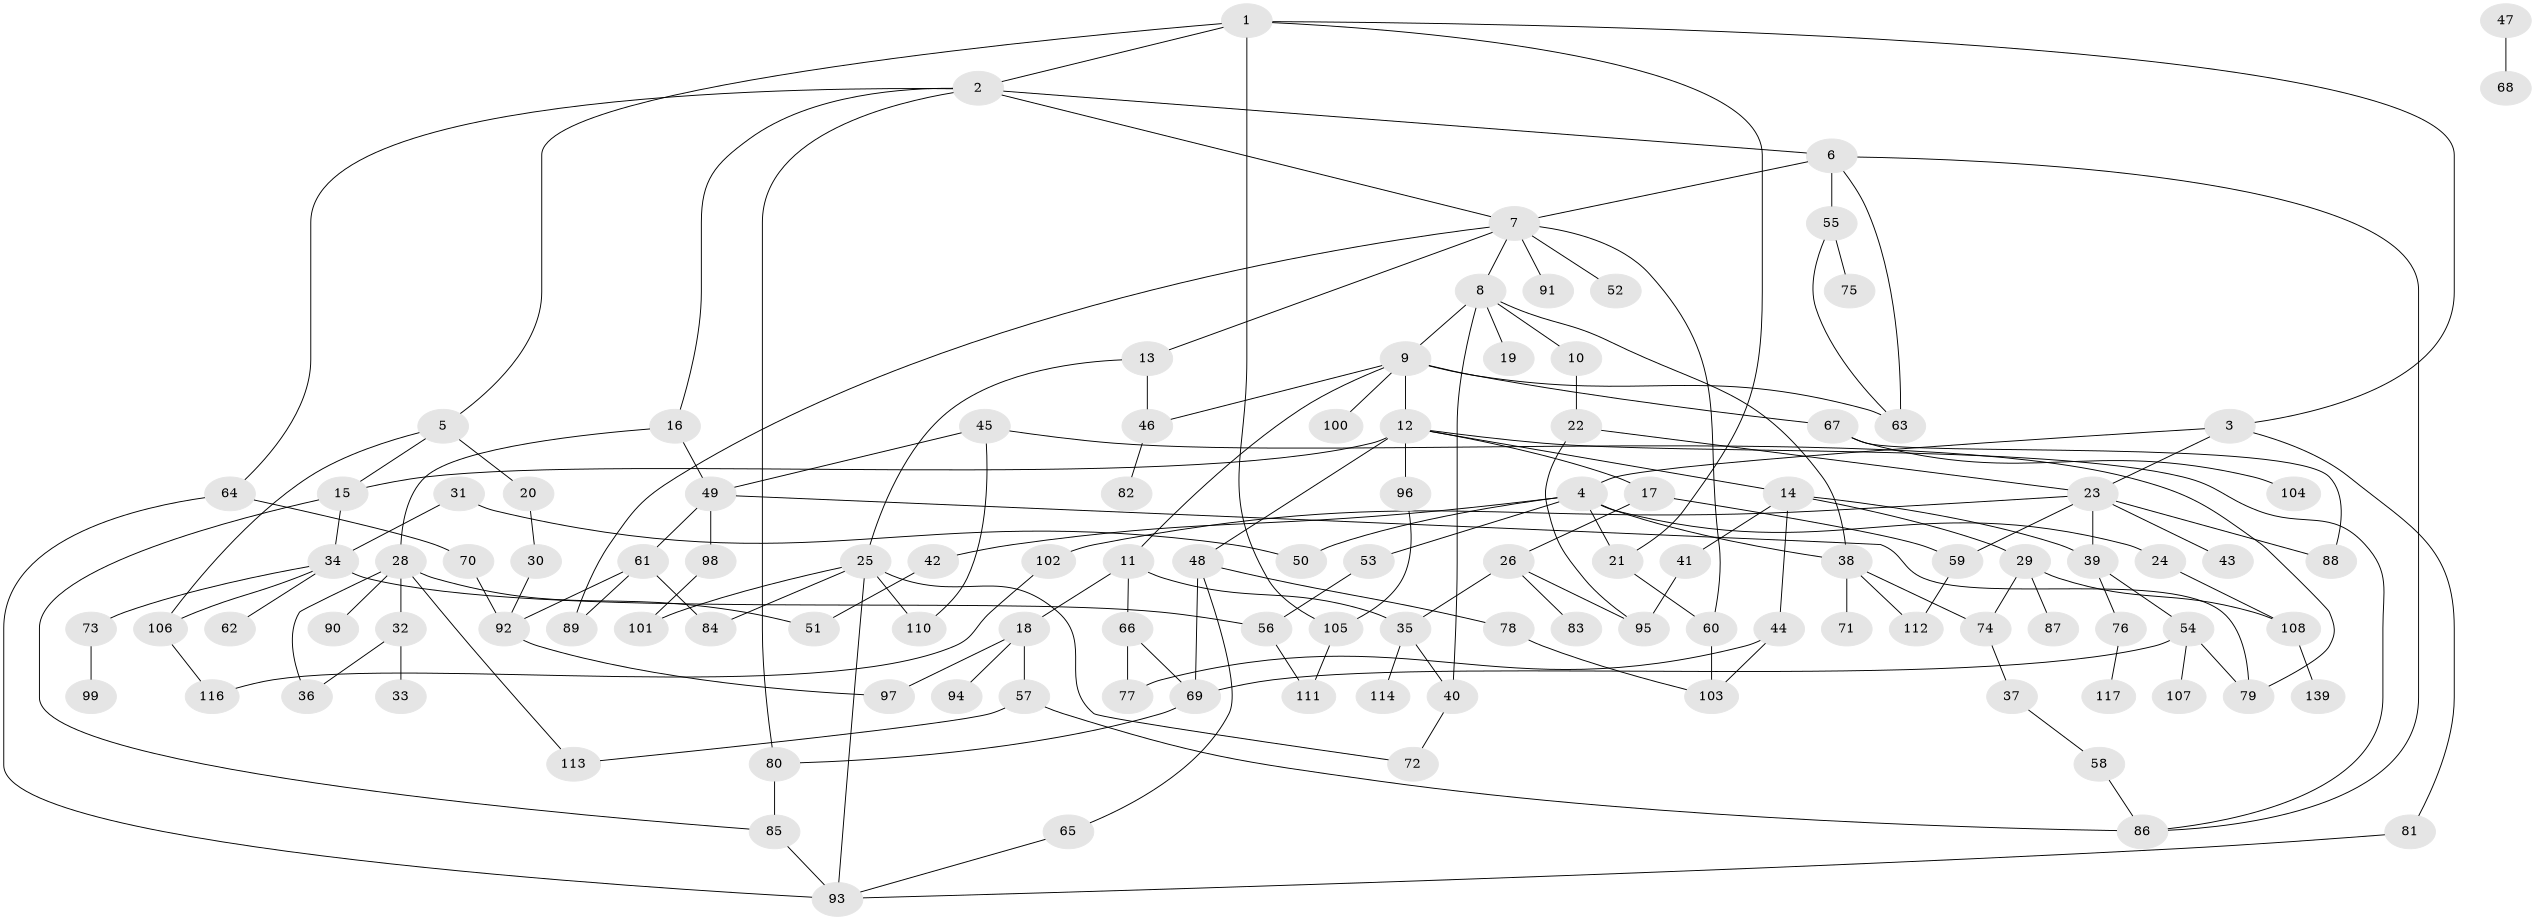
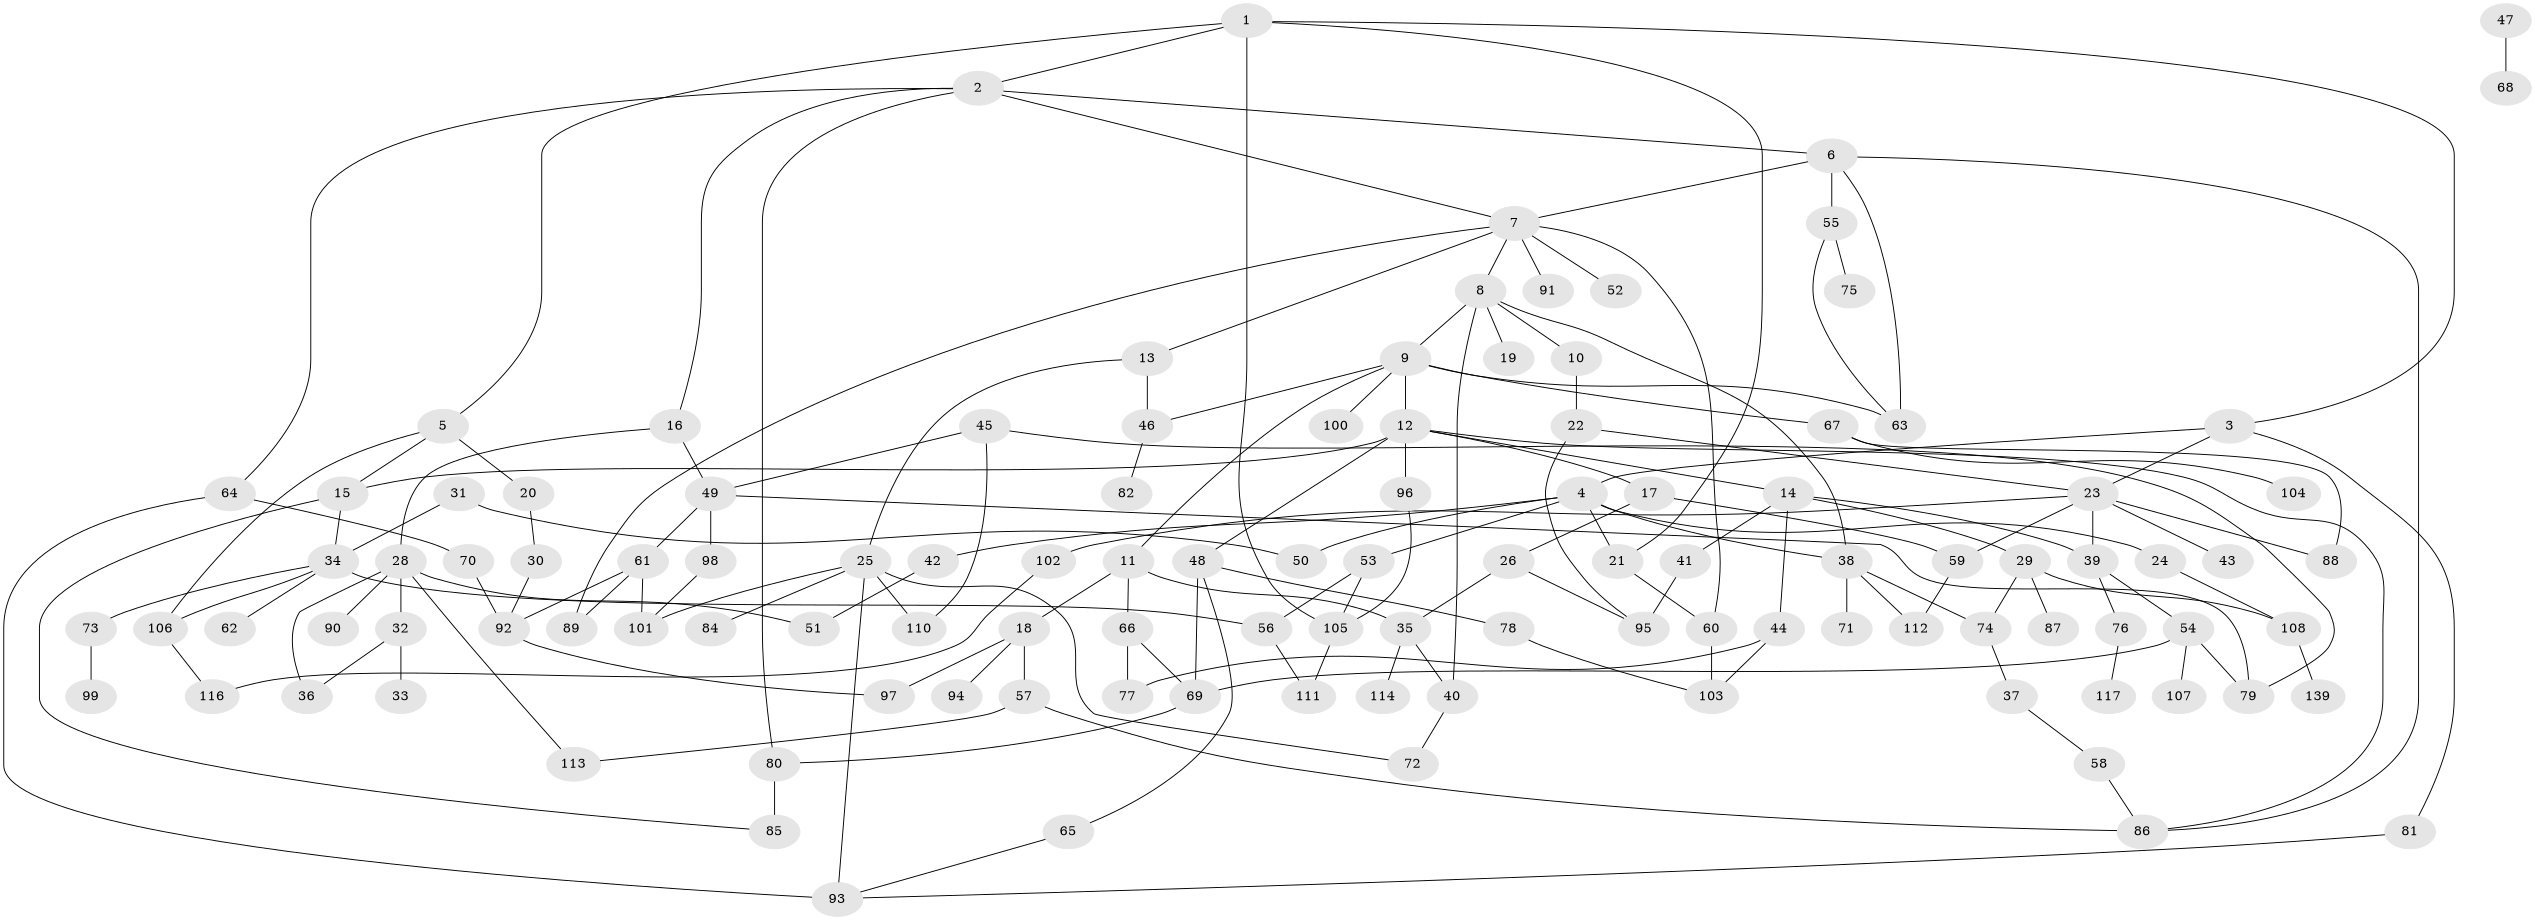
(672, 590) -> (642, 595)
none -> (1355, 590)
(1576, 629) -> none
(806, 866) -> none
